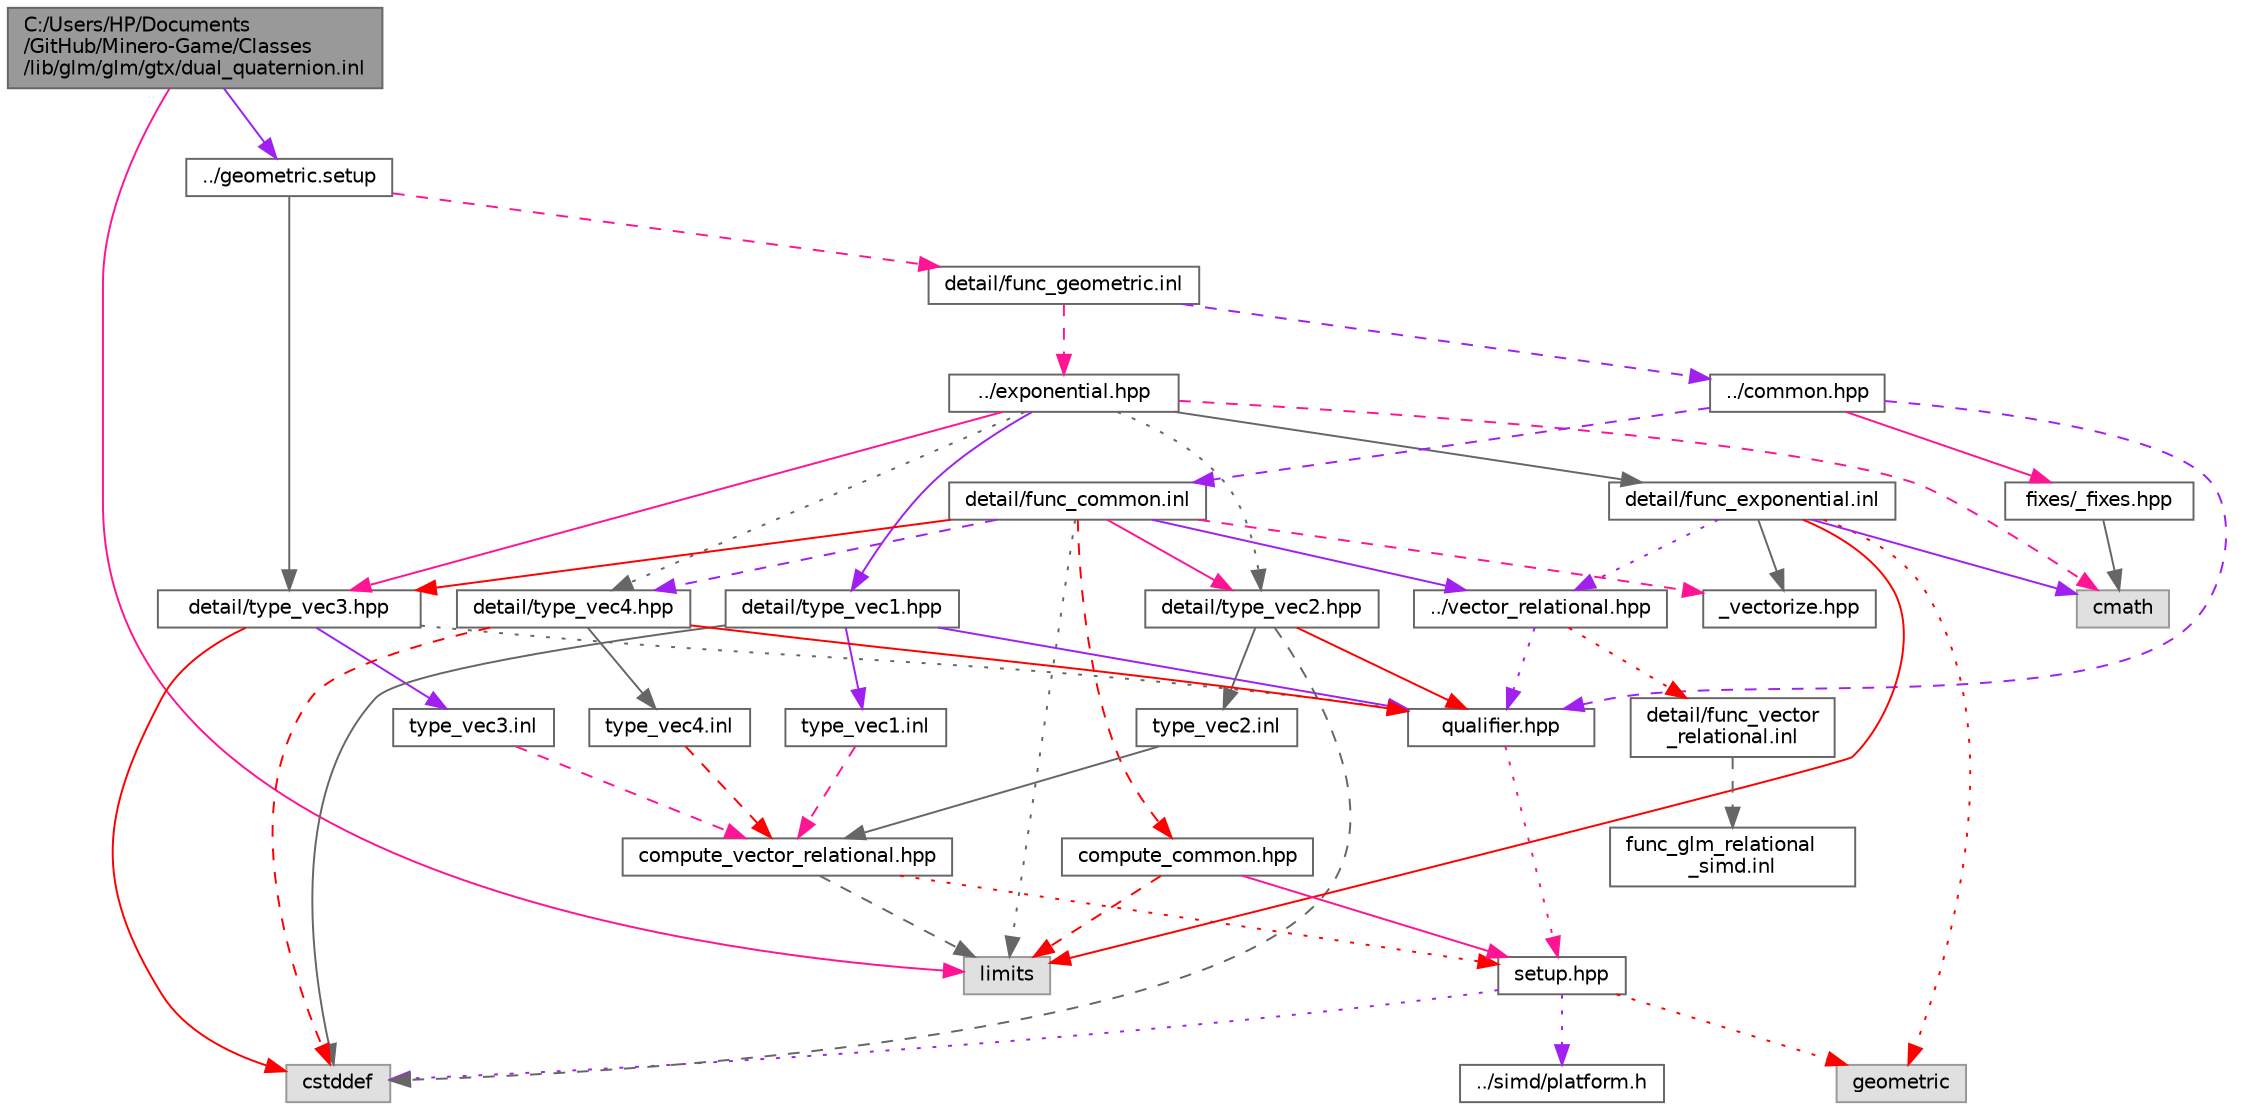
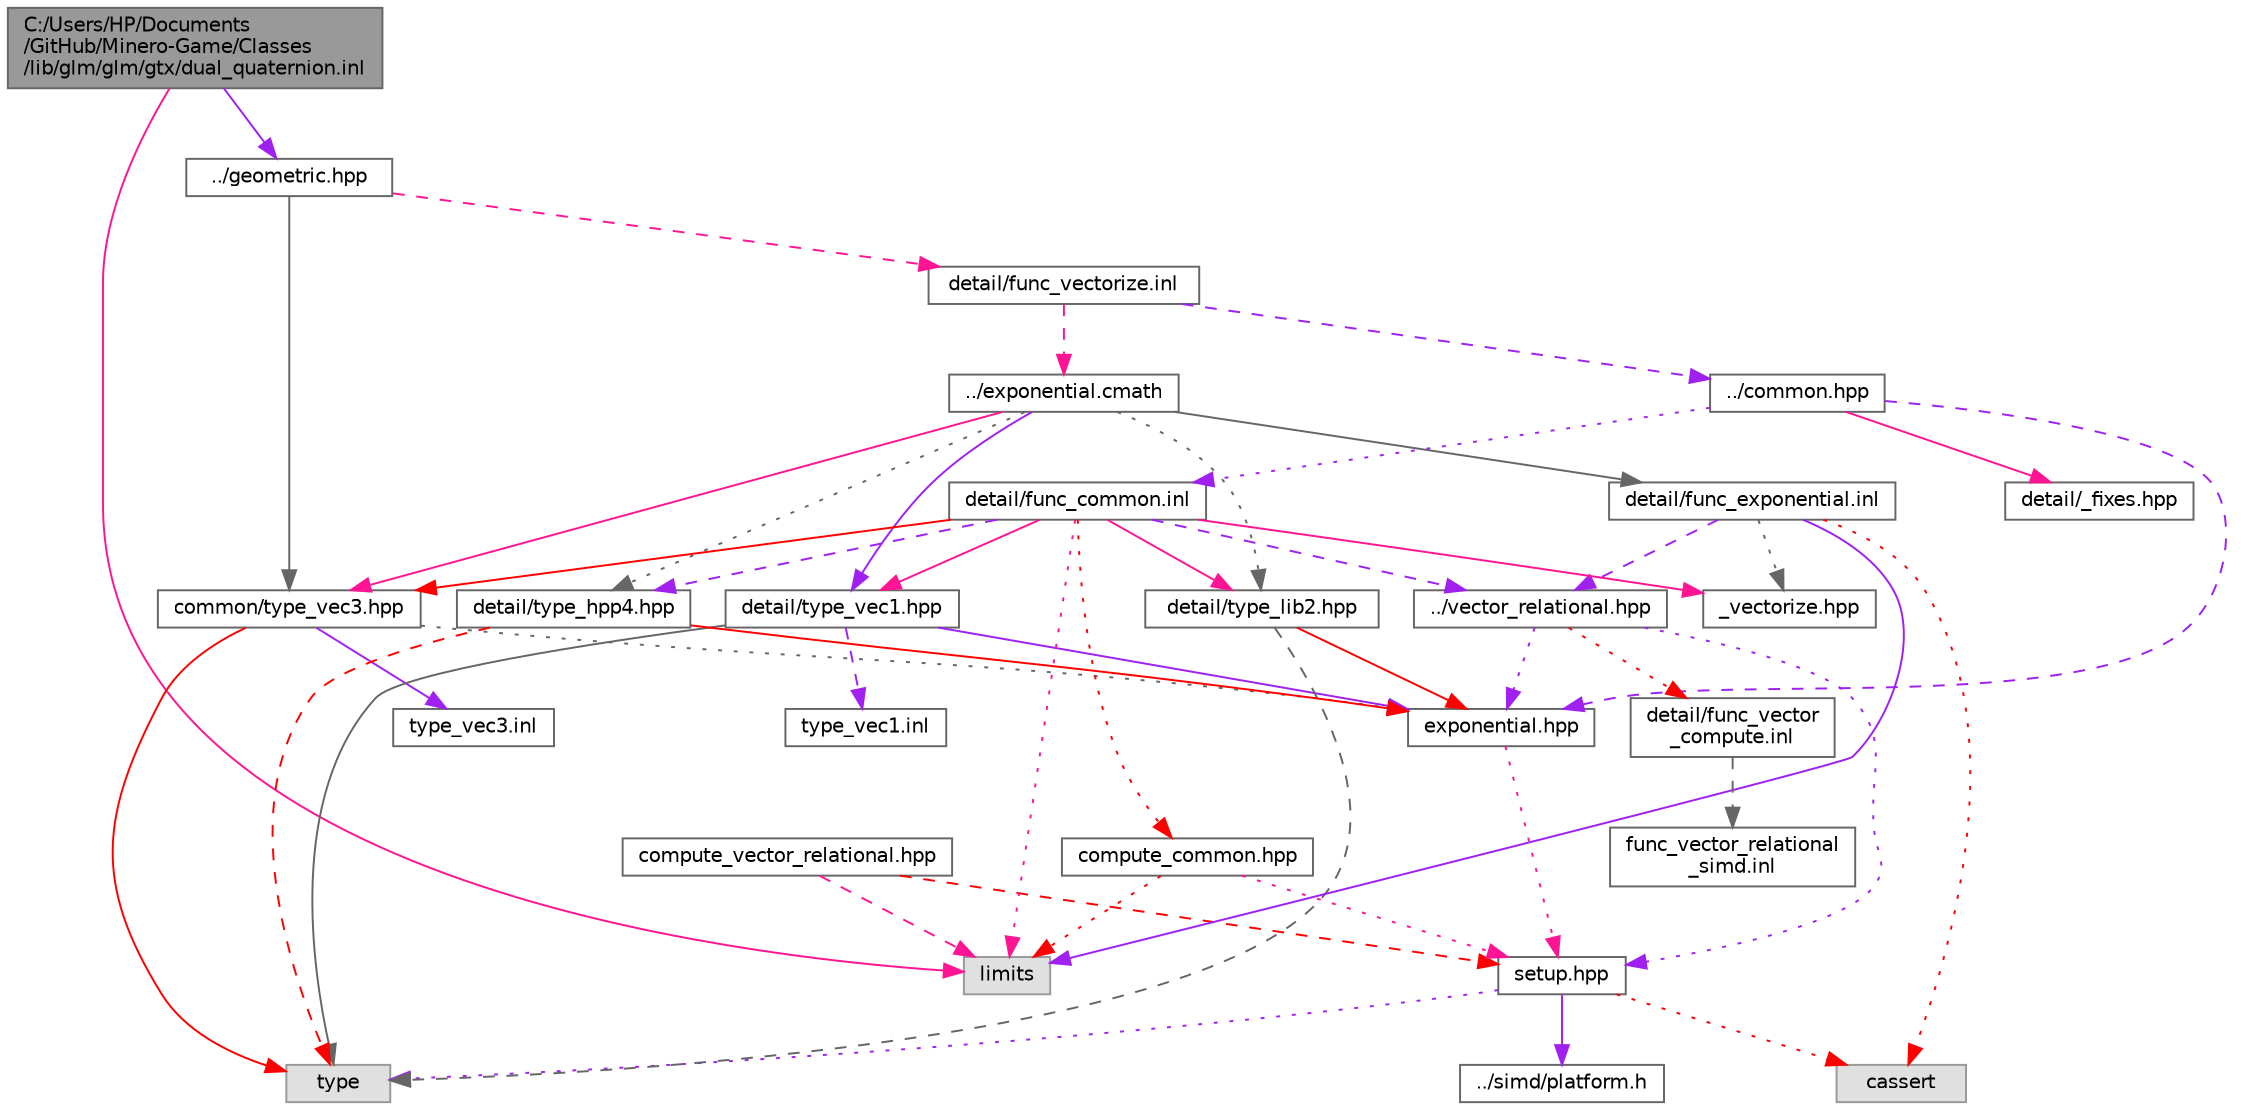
(289, 177) -> (289, 177)
(1064, 285) -> (1064, 285)
(1064, 393) -> (1064, 393)
(1474, 442) -> (1474, 442)
(2099, 501) -> (2099, 501)
(1768, 546) -> (1768, 546)
(1656, 550) -> (1656, 550)
none -> (969, 551)
(1299, 553) -> (1299, 553)
(1441, 554) -> (1441, 554)
(289, 609) -> (289, 609)
(574, 609) -> (574, 609)
(1262, 609) -> (1262, 609)
(2123, 609) -> none
(855, 671) -> (855, 671)
(1099, 693) -> (1099, 693)
(670, 728) -> none
(1044, 728) -> (1044, 728)
(1217, 728) -> none
(1501, 728) -> (1501, 728)
(1733, 728) -> (1733, 728)
(832, 784) -> none
(621, 789) -> none
none -> (1873, 801)
(1606, 823) -> (1606, 823)
(1733, 857) -> (1733, 857)
(888, 912) -> (888, 912)
(1365, 913) -> (1365, 913)
(1175, 916) -> (1175, 916)
(1095, 918) -> (1095, 918)
(1562, 1020) -> (1562, 1020)
(338, 1084) -> (338, 1084)
(1901, 1084) -> (1901, 1084)
